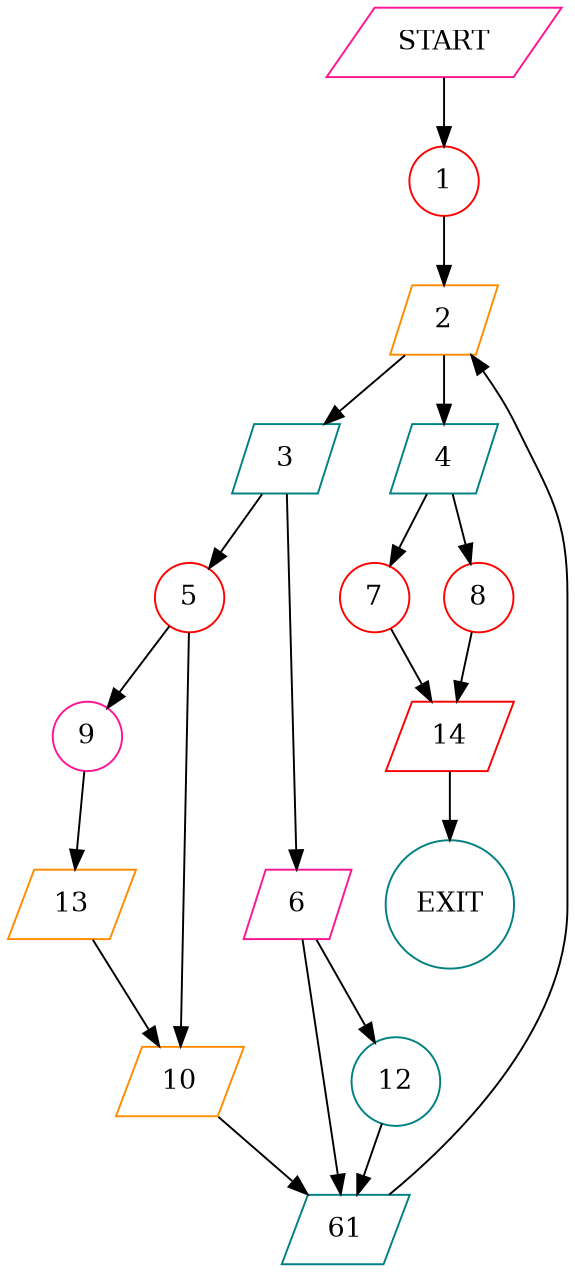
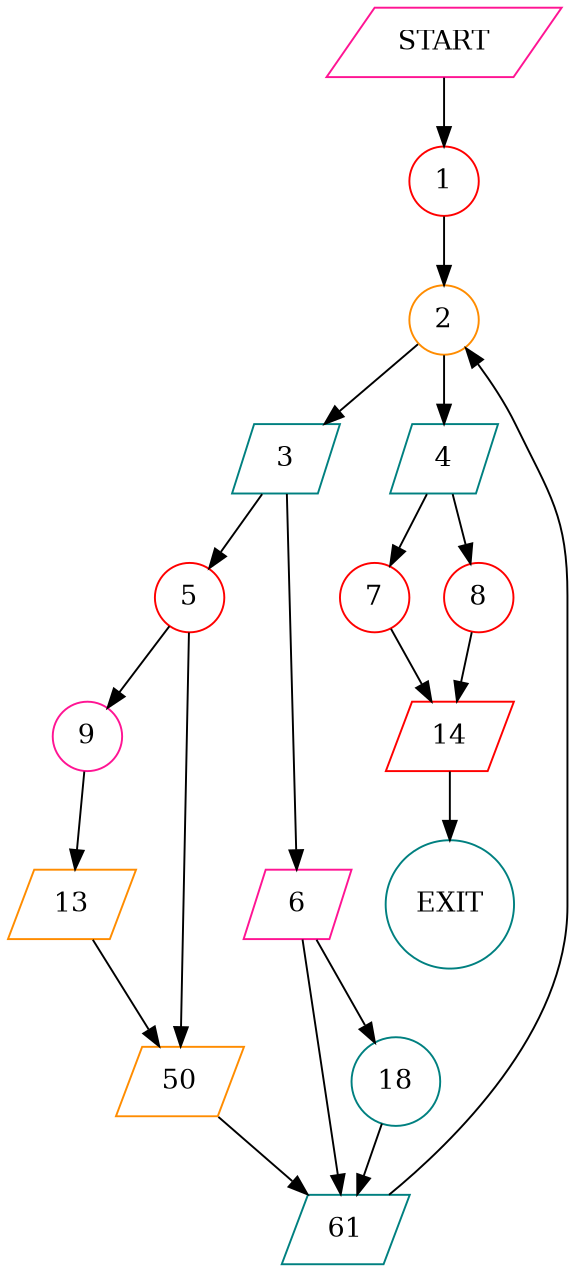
(444, 320) -> (444, 320)
(180, 1082) -> (180, 1082)
(396, 1082) -> (396, 1082)
